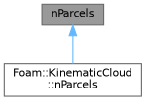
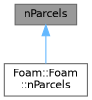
(73, 80) -> (46, 80)
